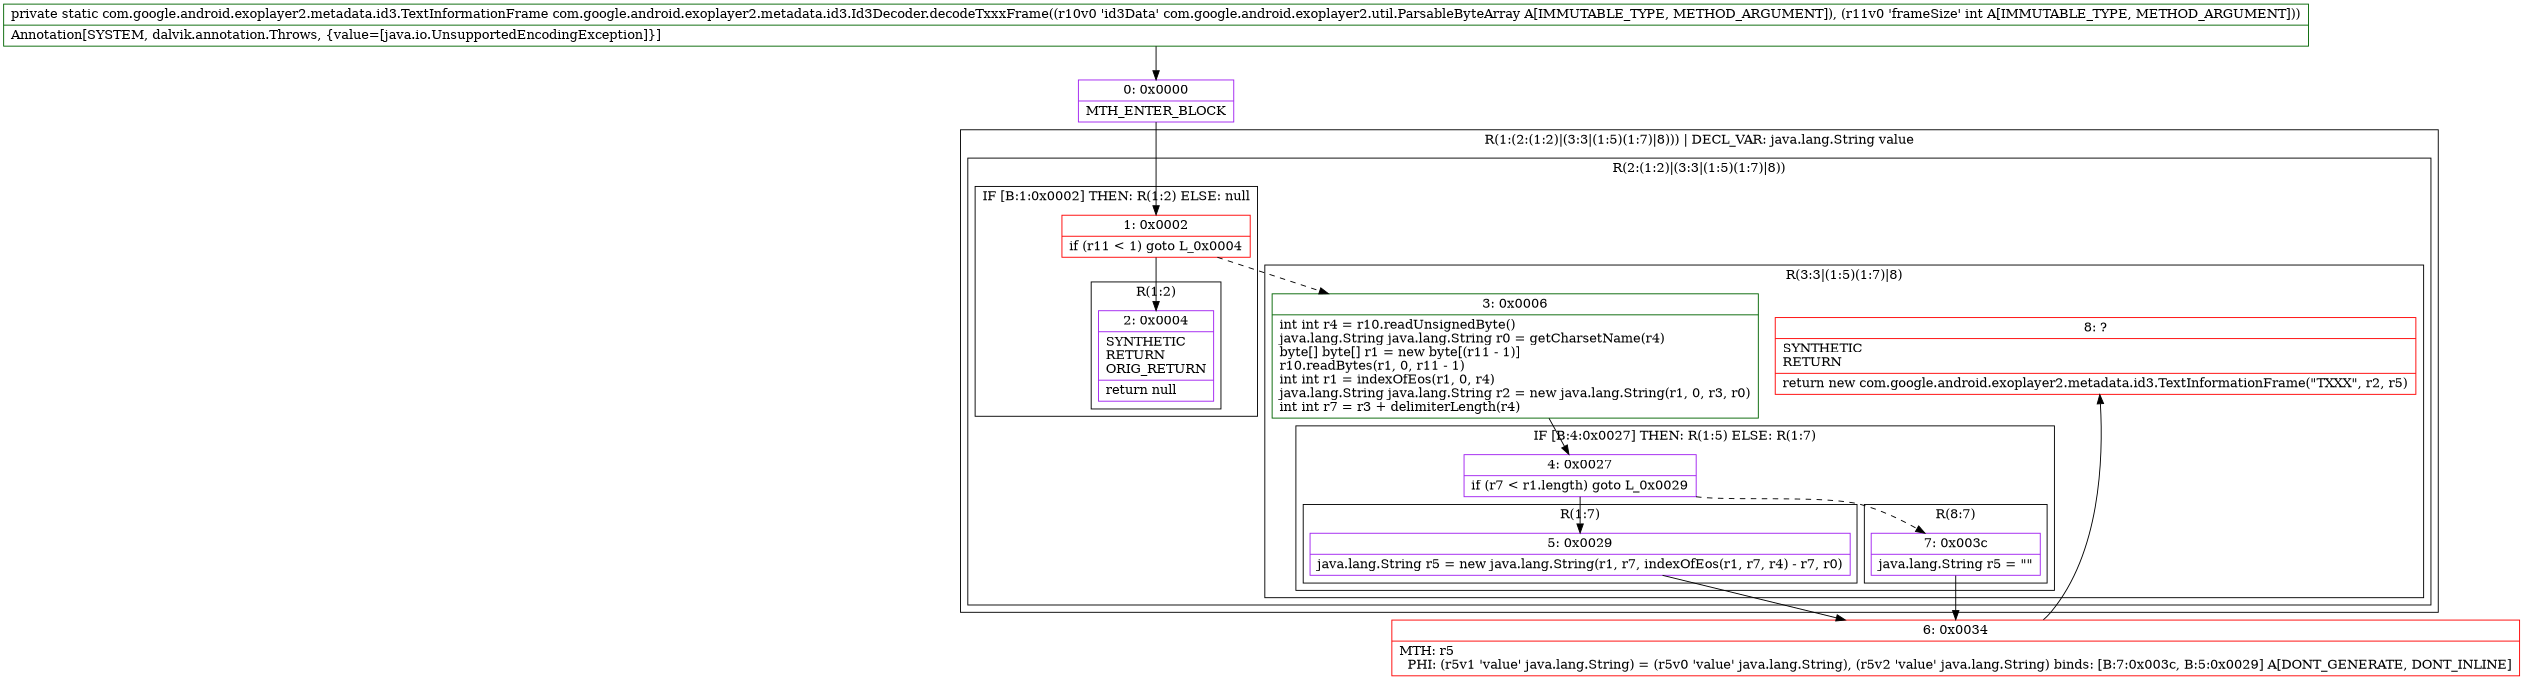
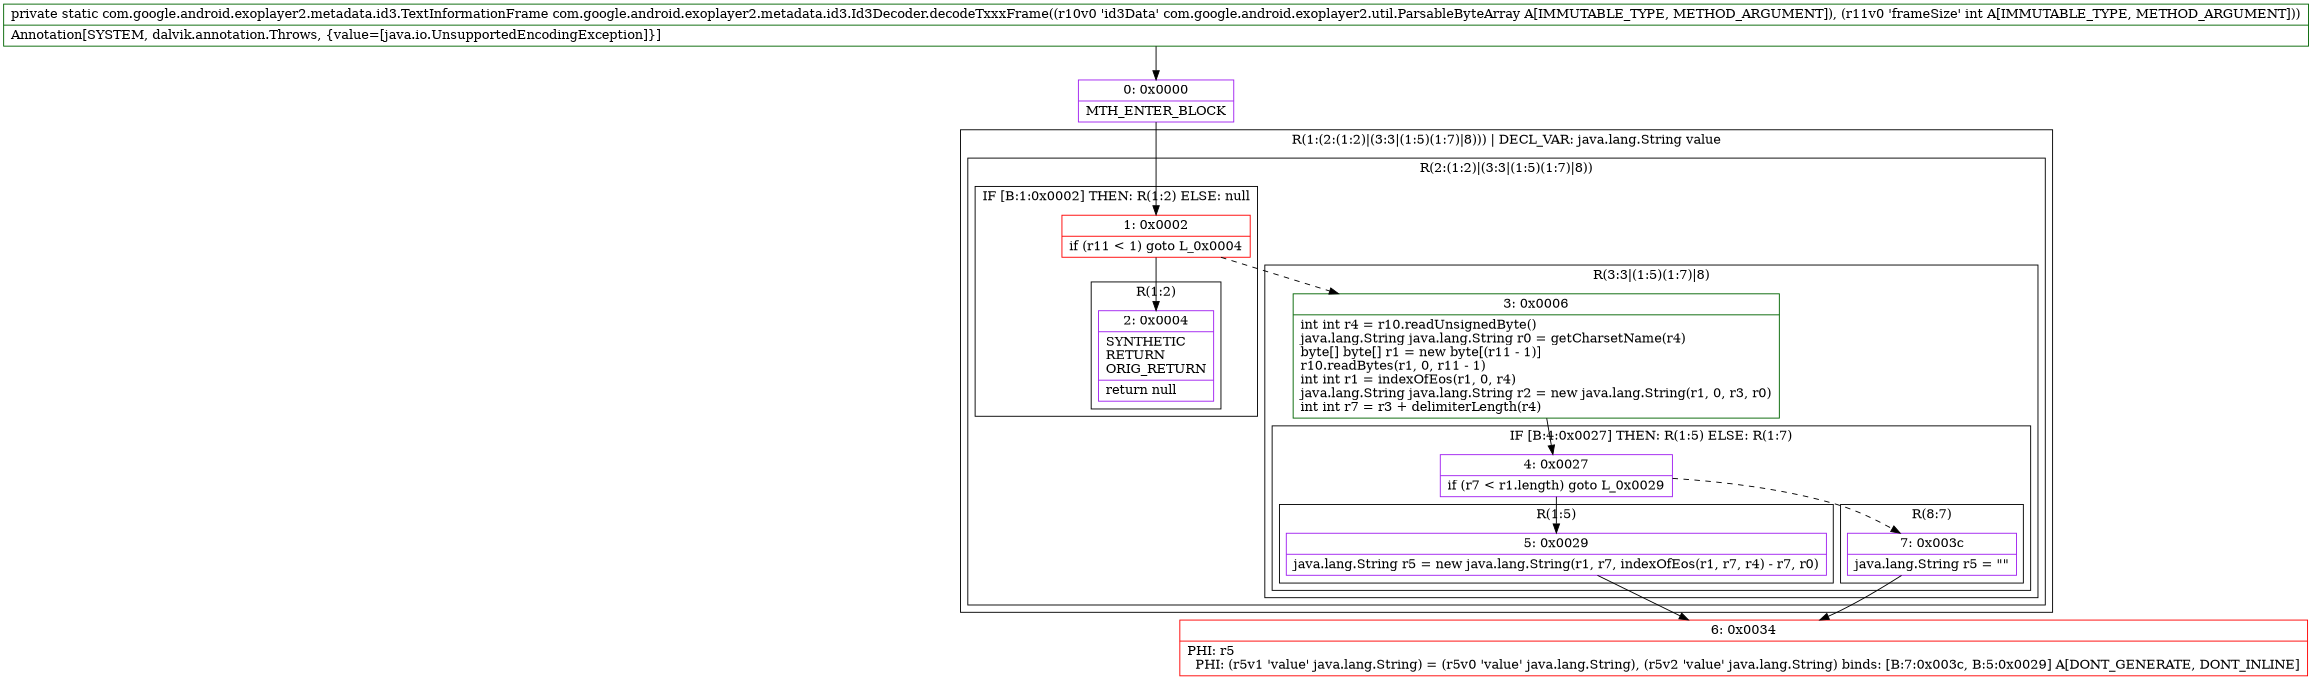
(2096, 356) -> none
(1580, 515) -> (1556, 515)
(1429, 651) -> (1213, 651)
